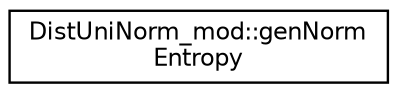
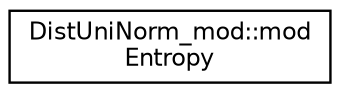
(199, 47) -> (170, 47)
